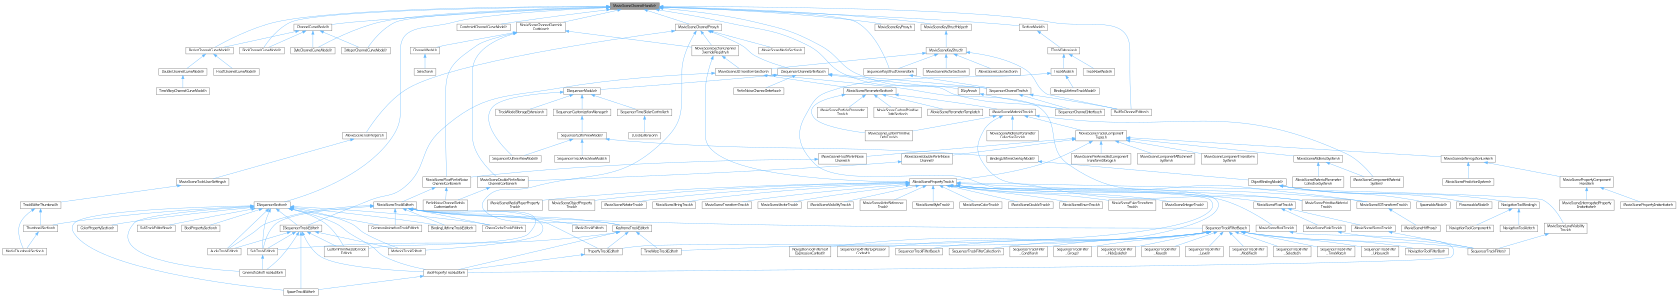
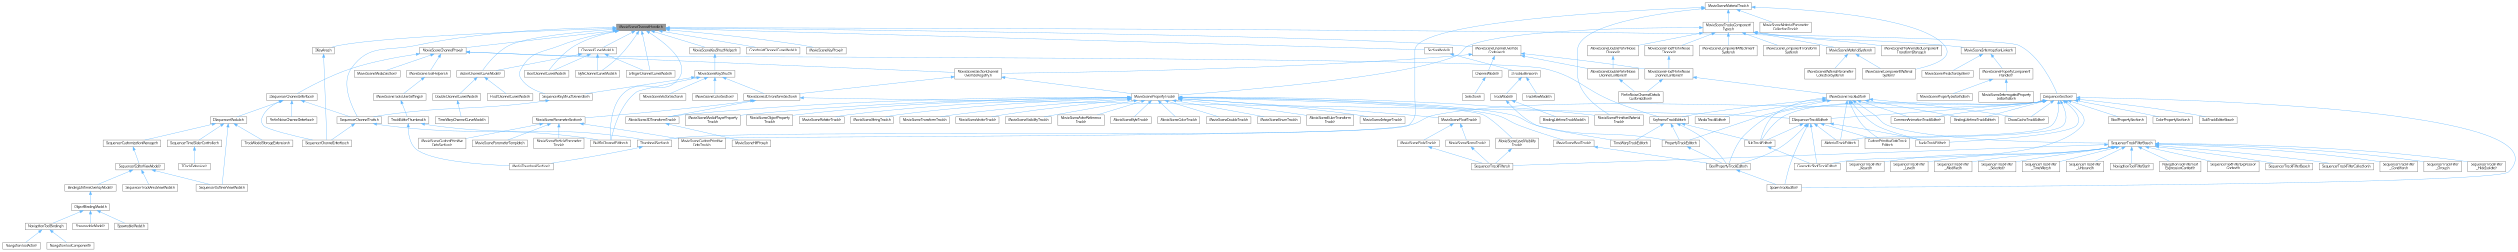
(948, 101) -> none
